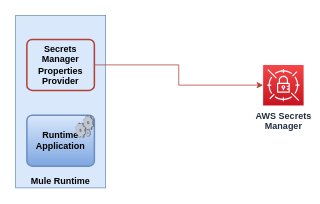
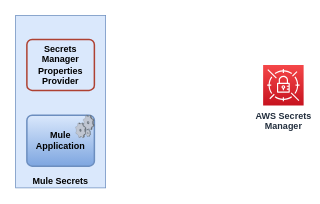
(179, 74) -> none
(60, 141) -> (60, 141)
(60, 180) -> (60, 180)
